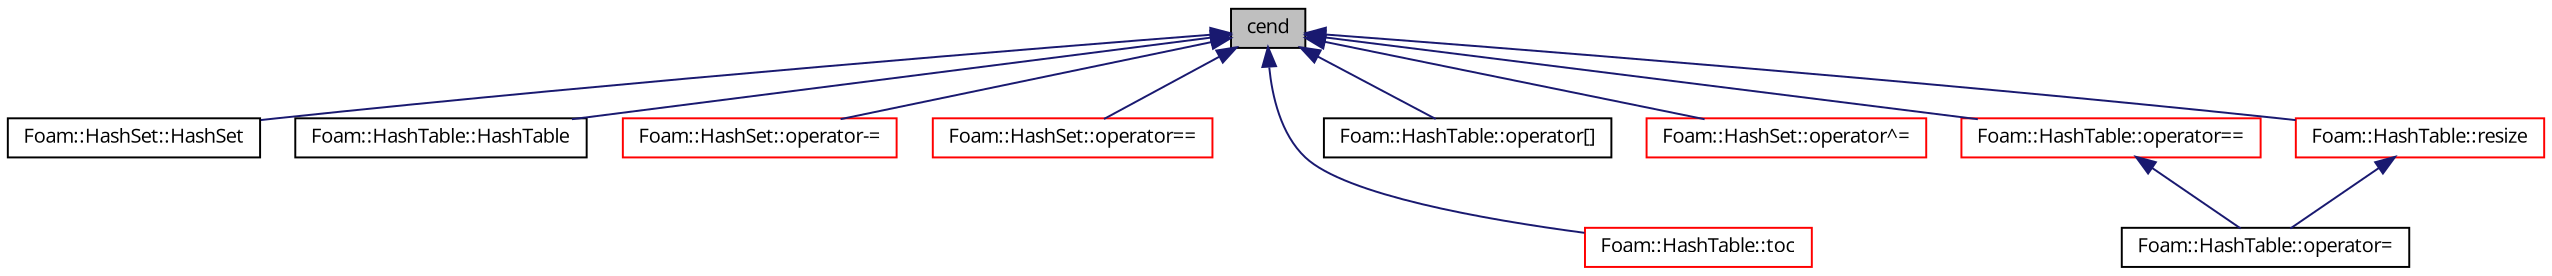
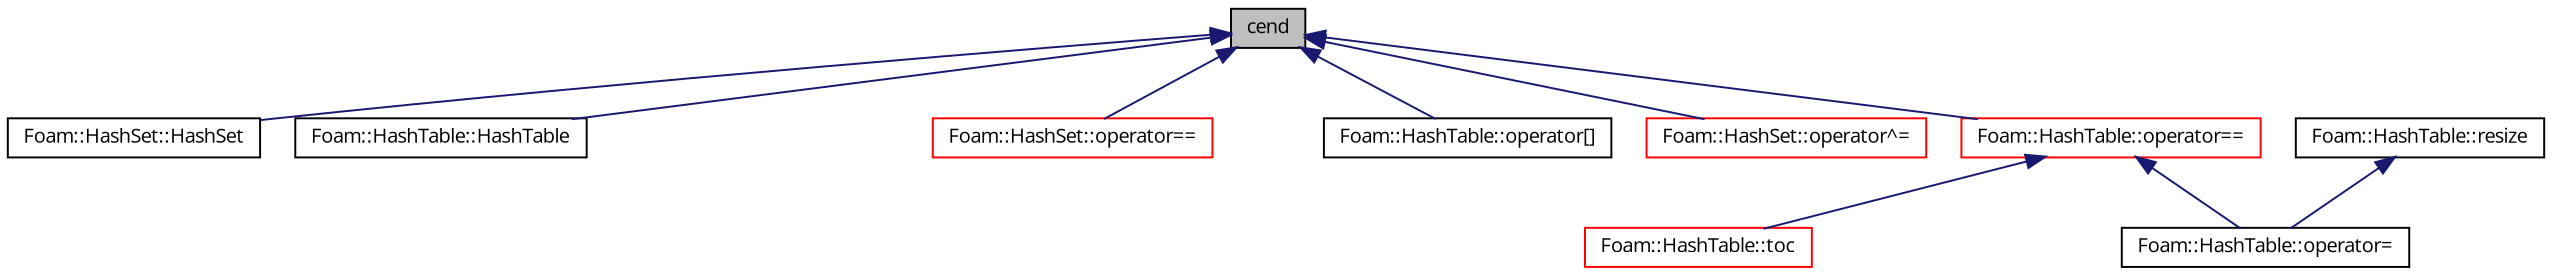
(1811, 74) -> none
(760, 138) -> none
(2420, 138) -> (2420, 138)
(1393, 196) -> (1895, 195)
